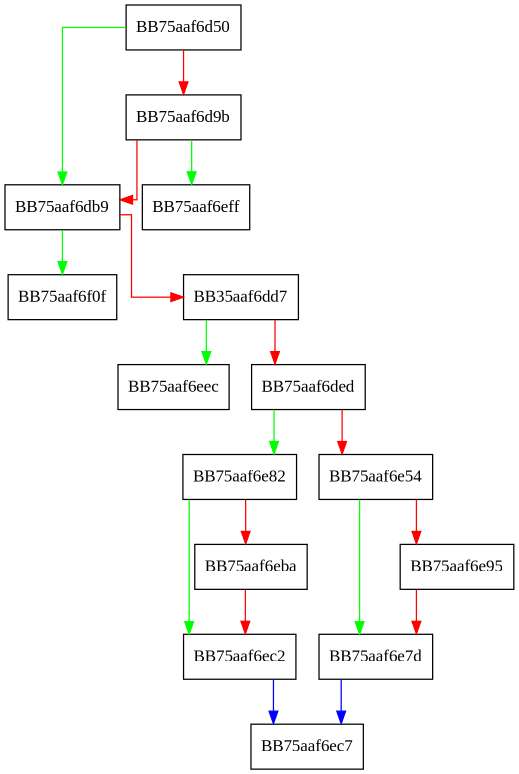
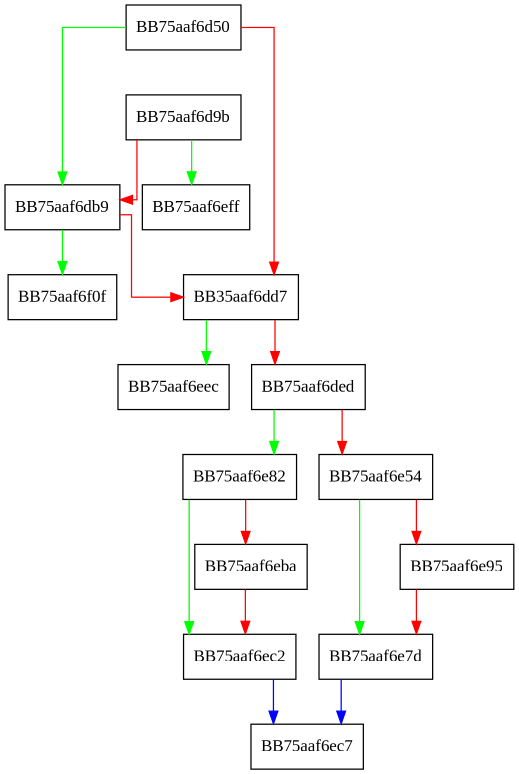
(184, 66) -> (274, 128)
